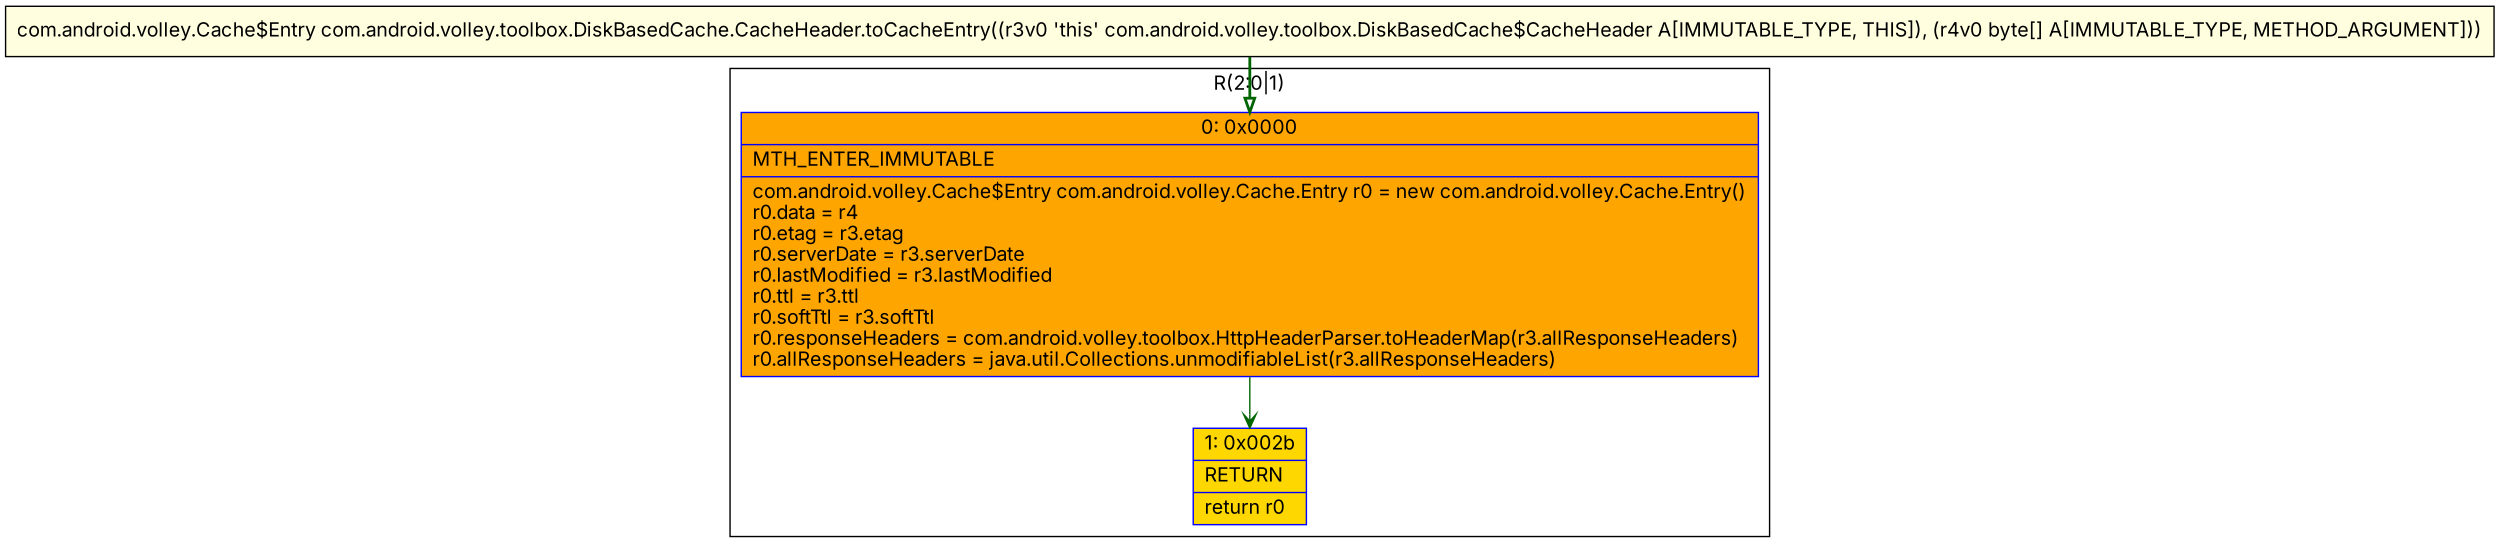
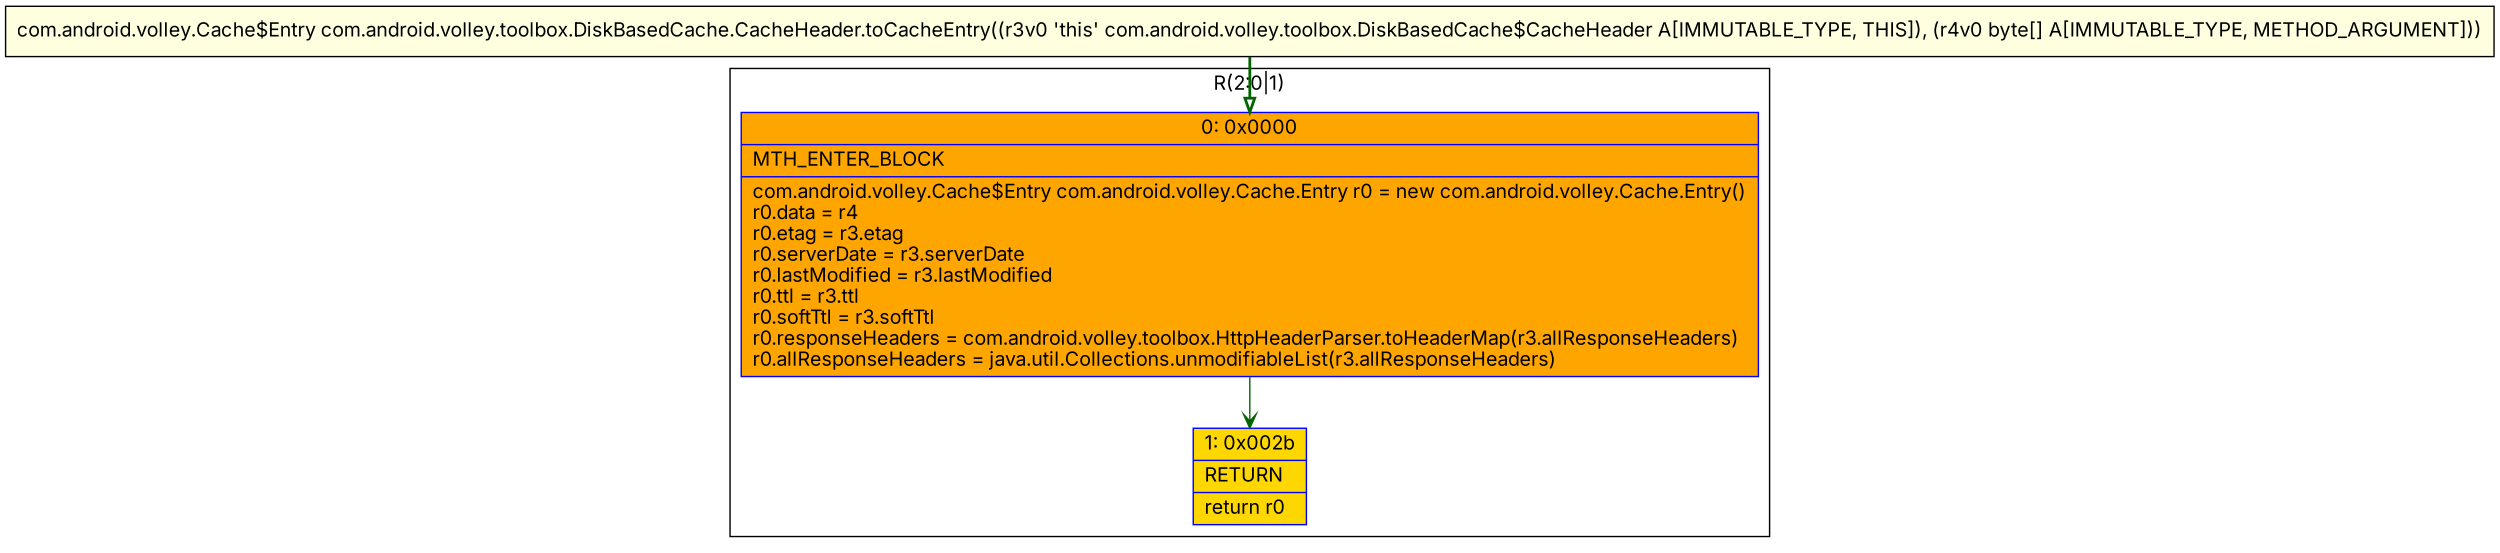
(874, 160) -> (850, 160)
